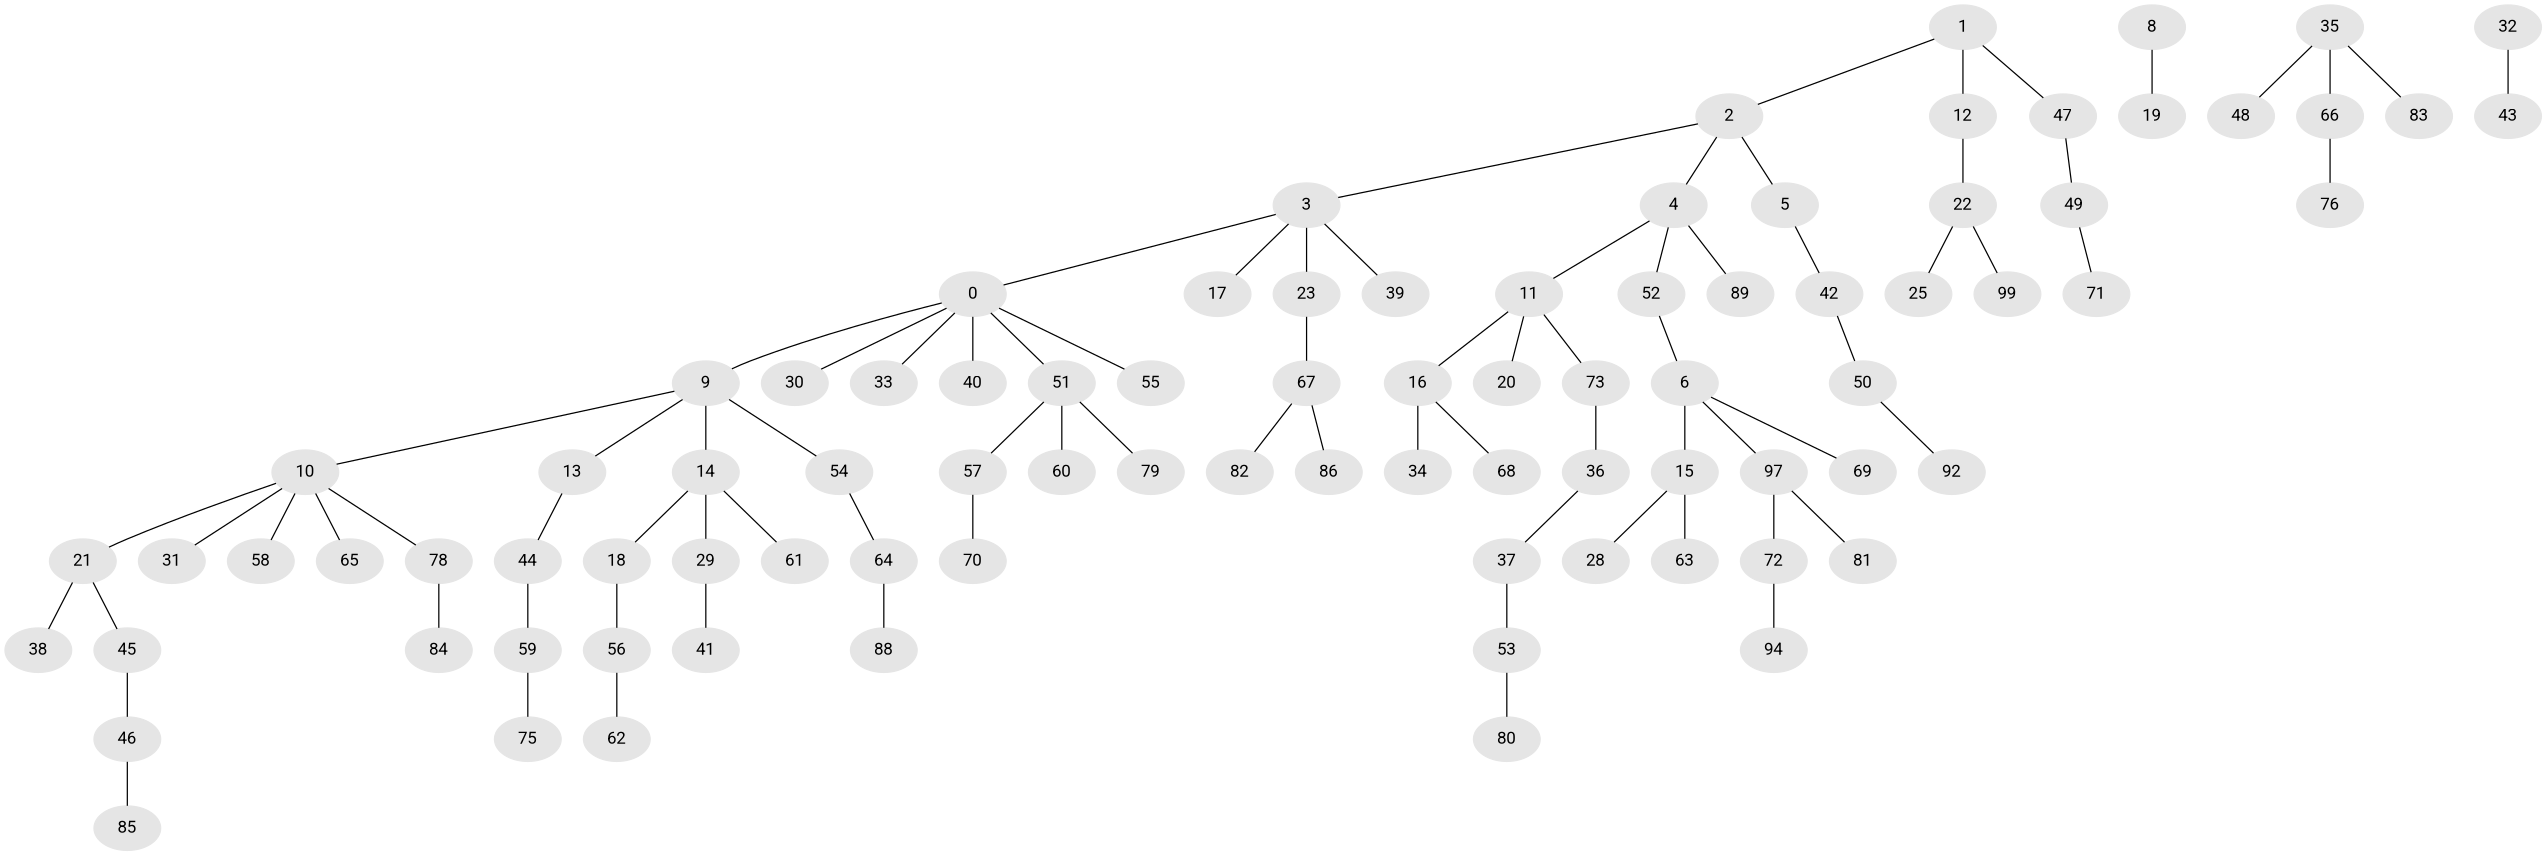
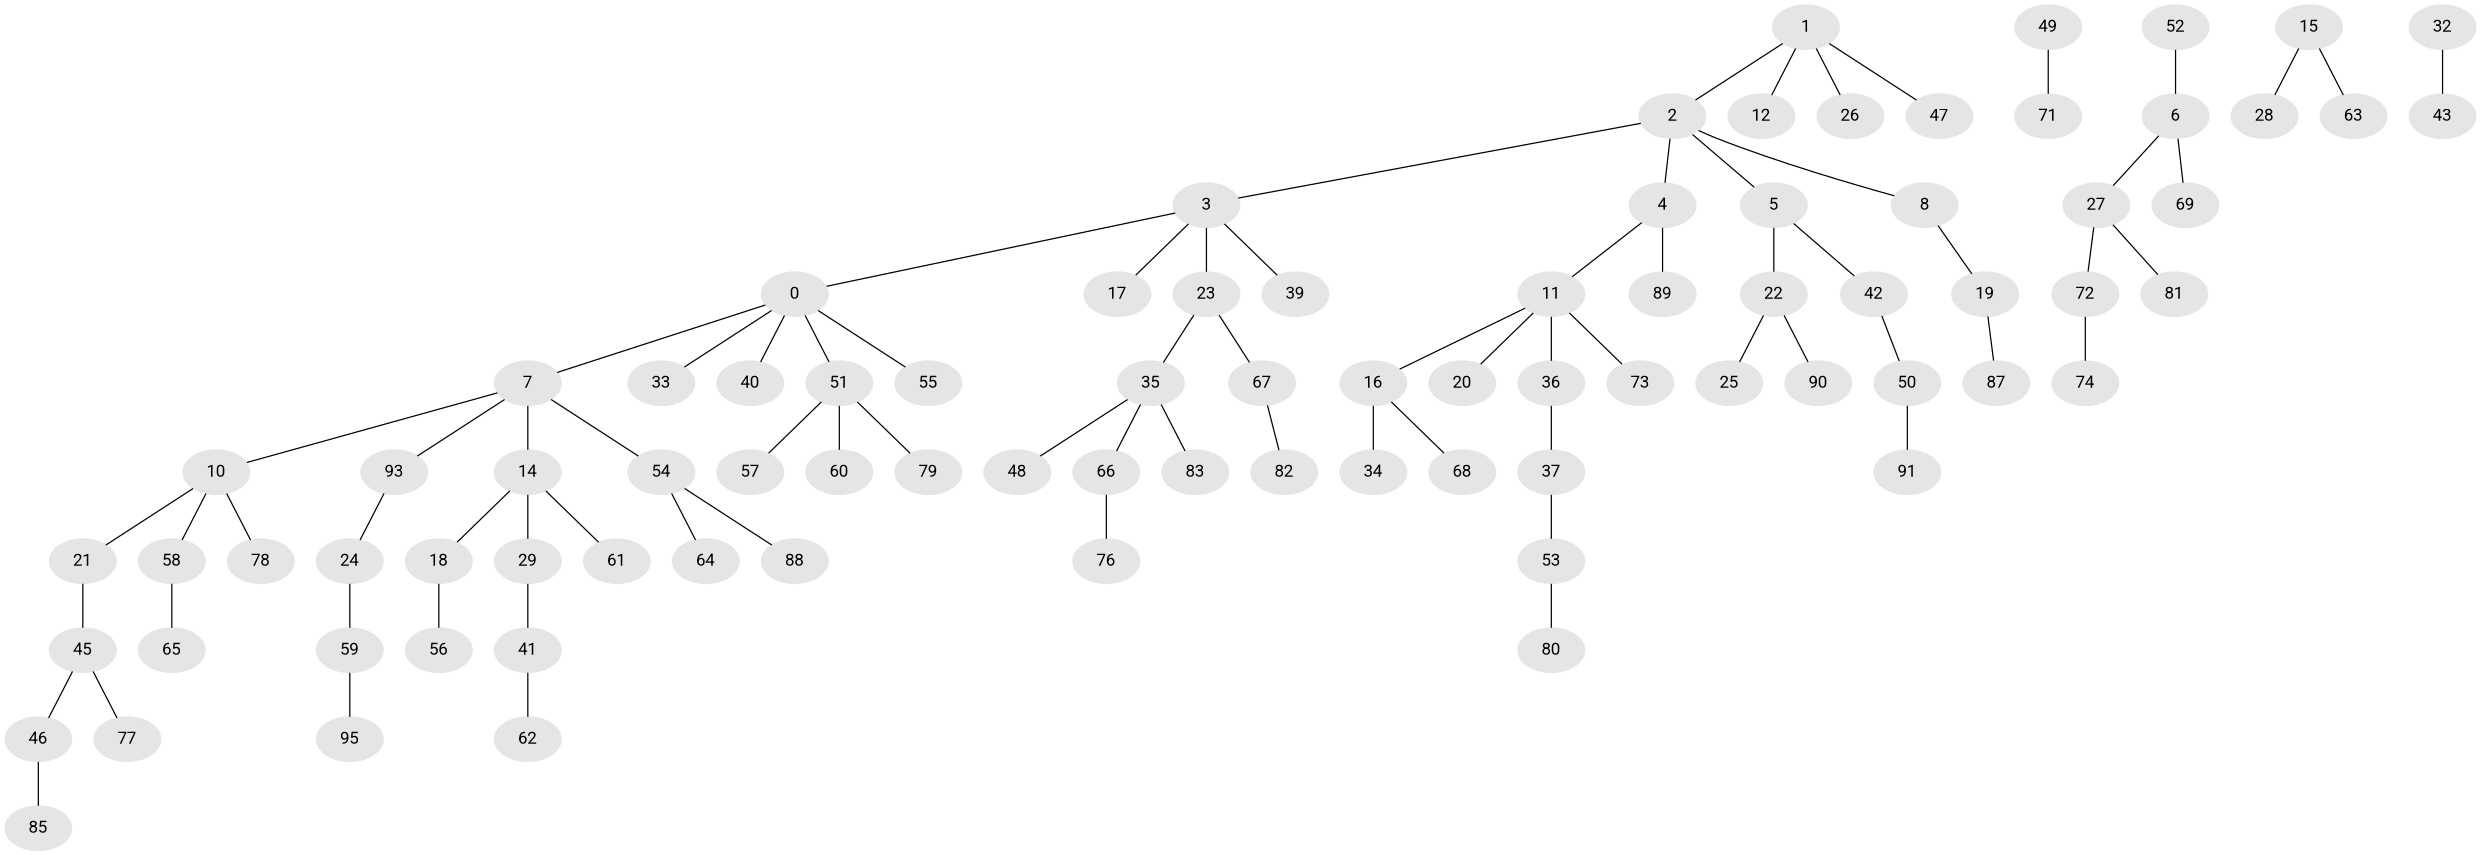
none -> (1850, 116)
(2069, 160) -> none
(1963, 161) -> (1774, 250)
none -> (1795, 166)
(1663, 250) -> none
(2007, 294) -> (1818, 383)
none -> (1179, 339)
(706, 383) -> (528, 383)
(795, 383) -> none
none -> (1996, 383)
(1596, 428) -> (1551, 339)
(1685, 428) -> none
(572, 472) -> (394, 472)
(1329, 472) -> none
(1774, 472) -> (2096, 205)
(1952, 472) -> (1907, 472)
(328, 517) -> (172, 606)
(172, 561) -> none
(528, 561) -> (350, 561)
(973, 561) -> none
(884, 606) -> (728, 517)
(38, 650) -> none
(439, 650) -> none
(1774, 650) -> (2085, 383)
(617, 695) -> (528, 695)
none -> (127, 739)
(528, 739) -> (350, 739)
